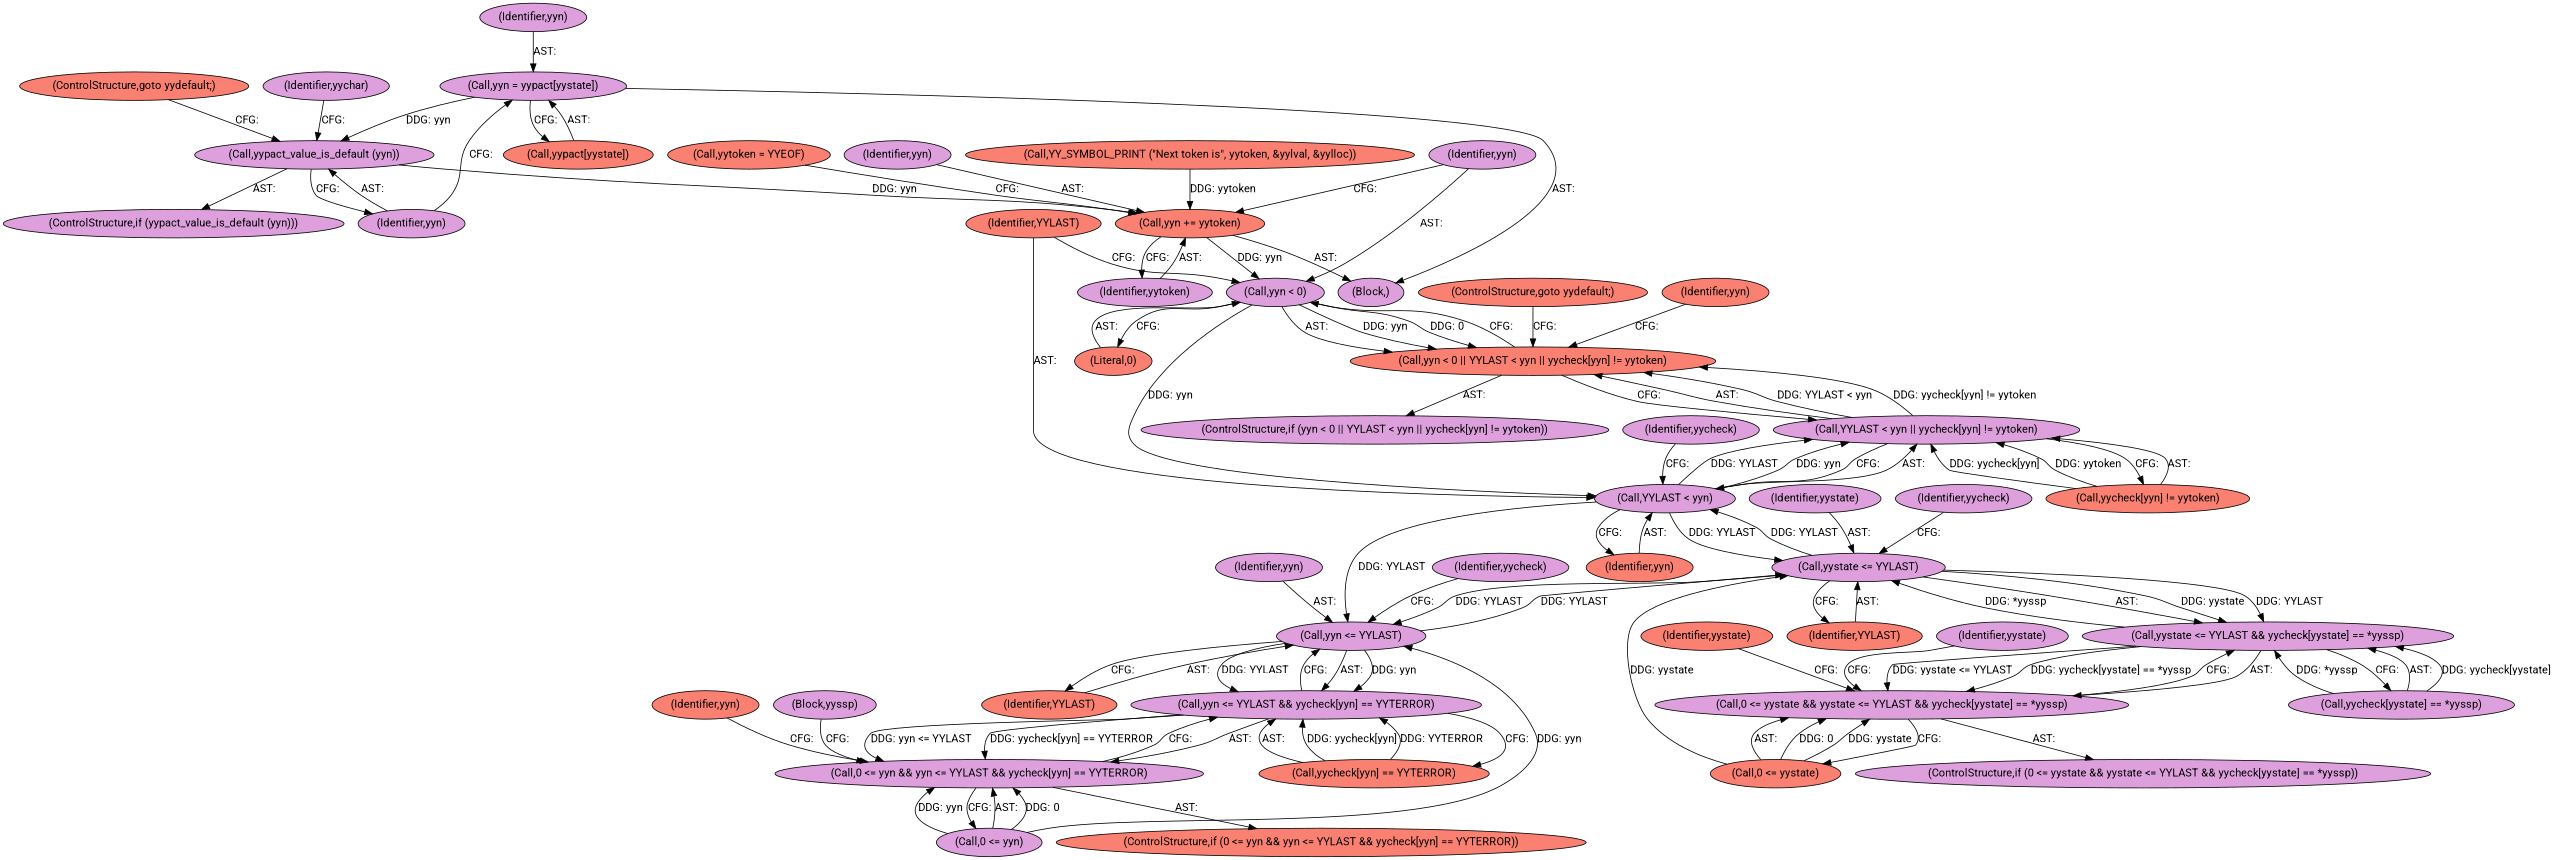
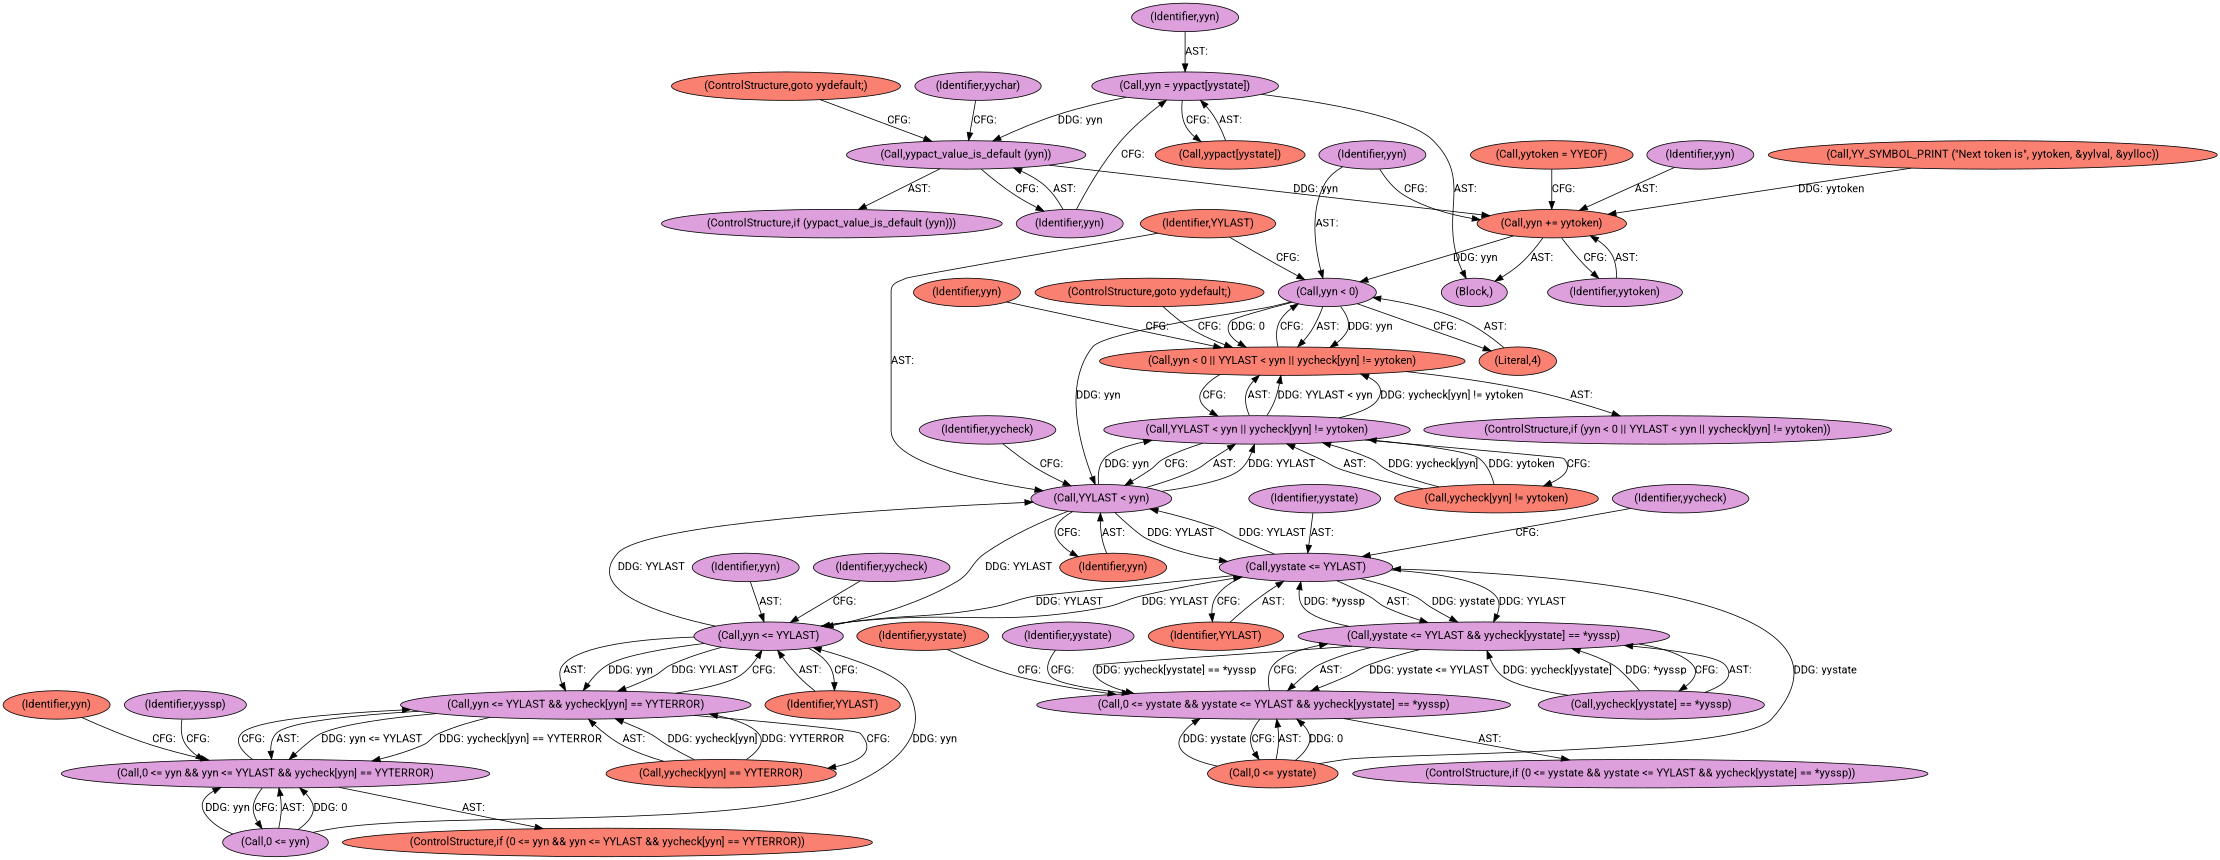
(1113, 361) -> (1518, 361)
none -> (747, 523)
(825, 705) -> (185, 705)
